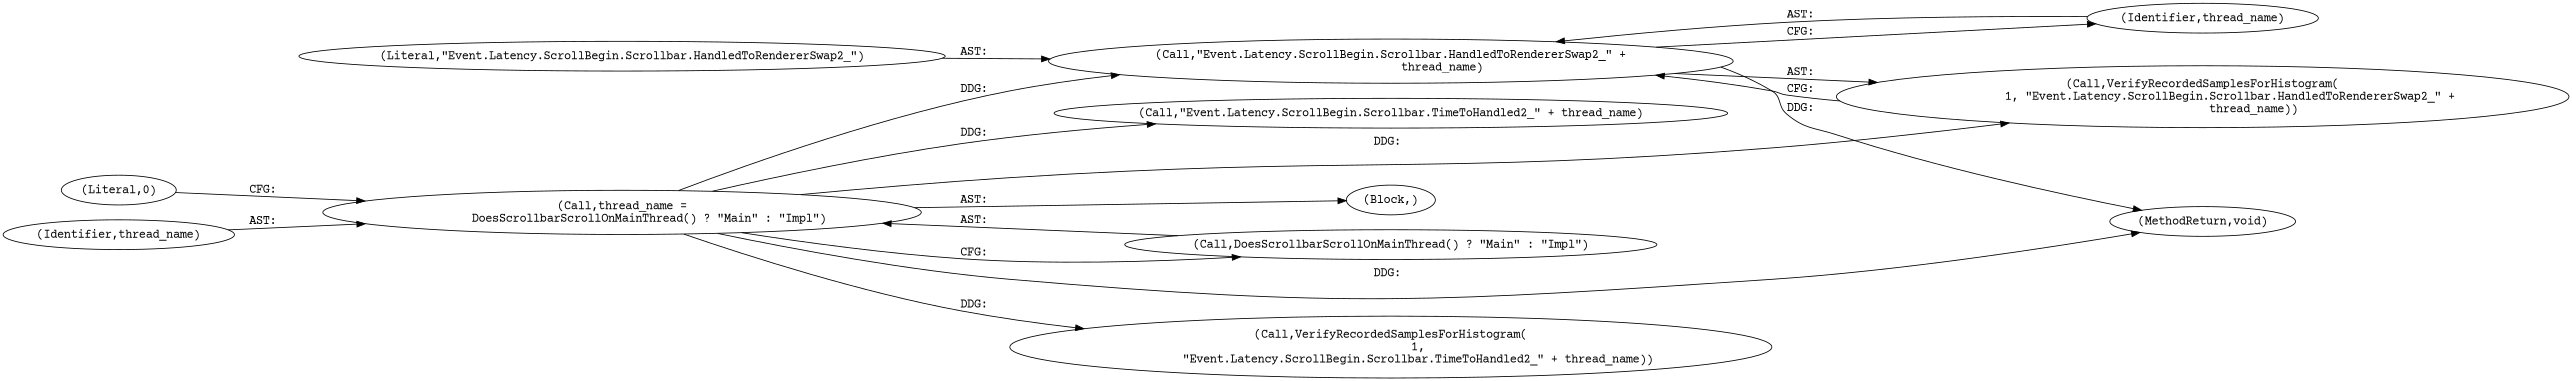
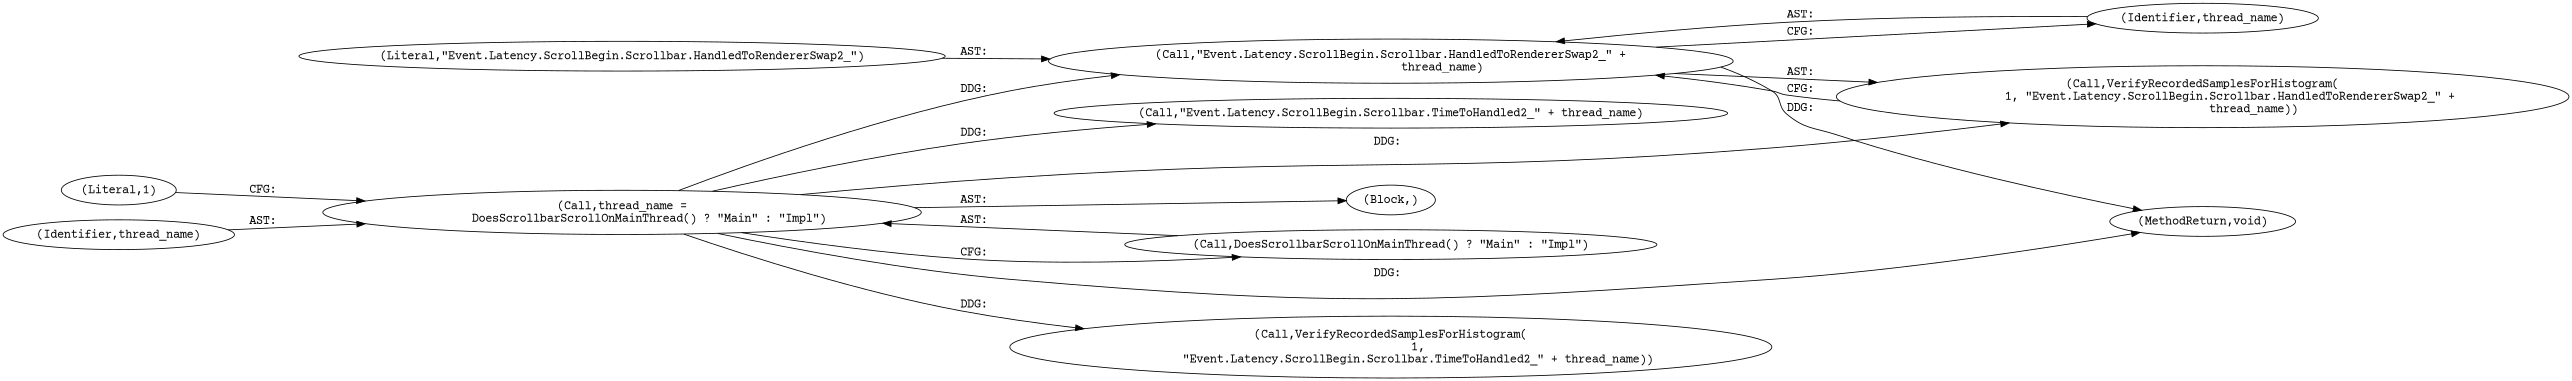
(119, 190) -> (119, 190)
